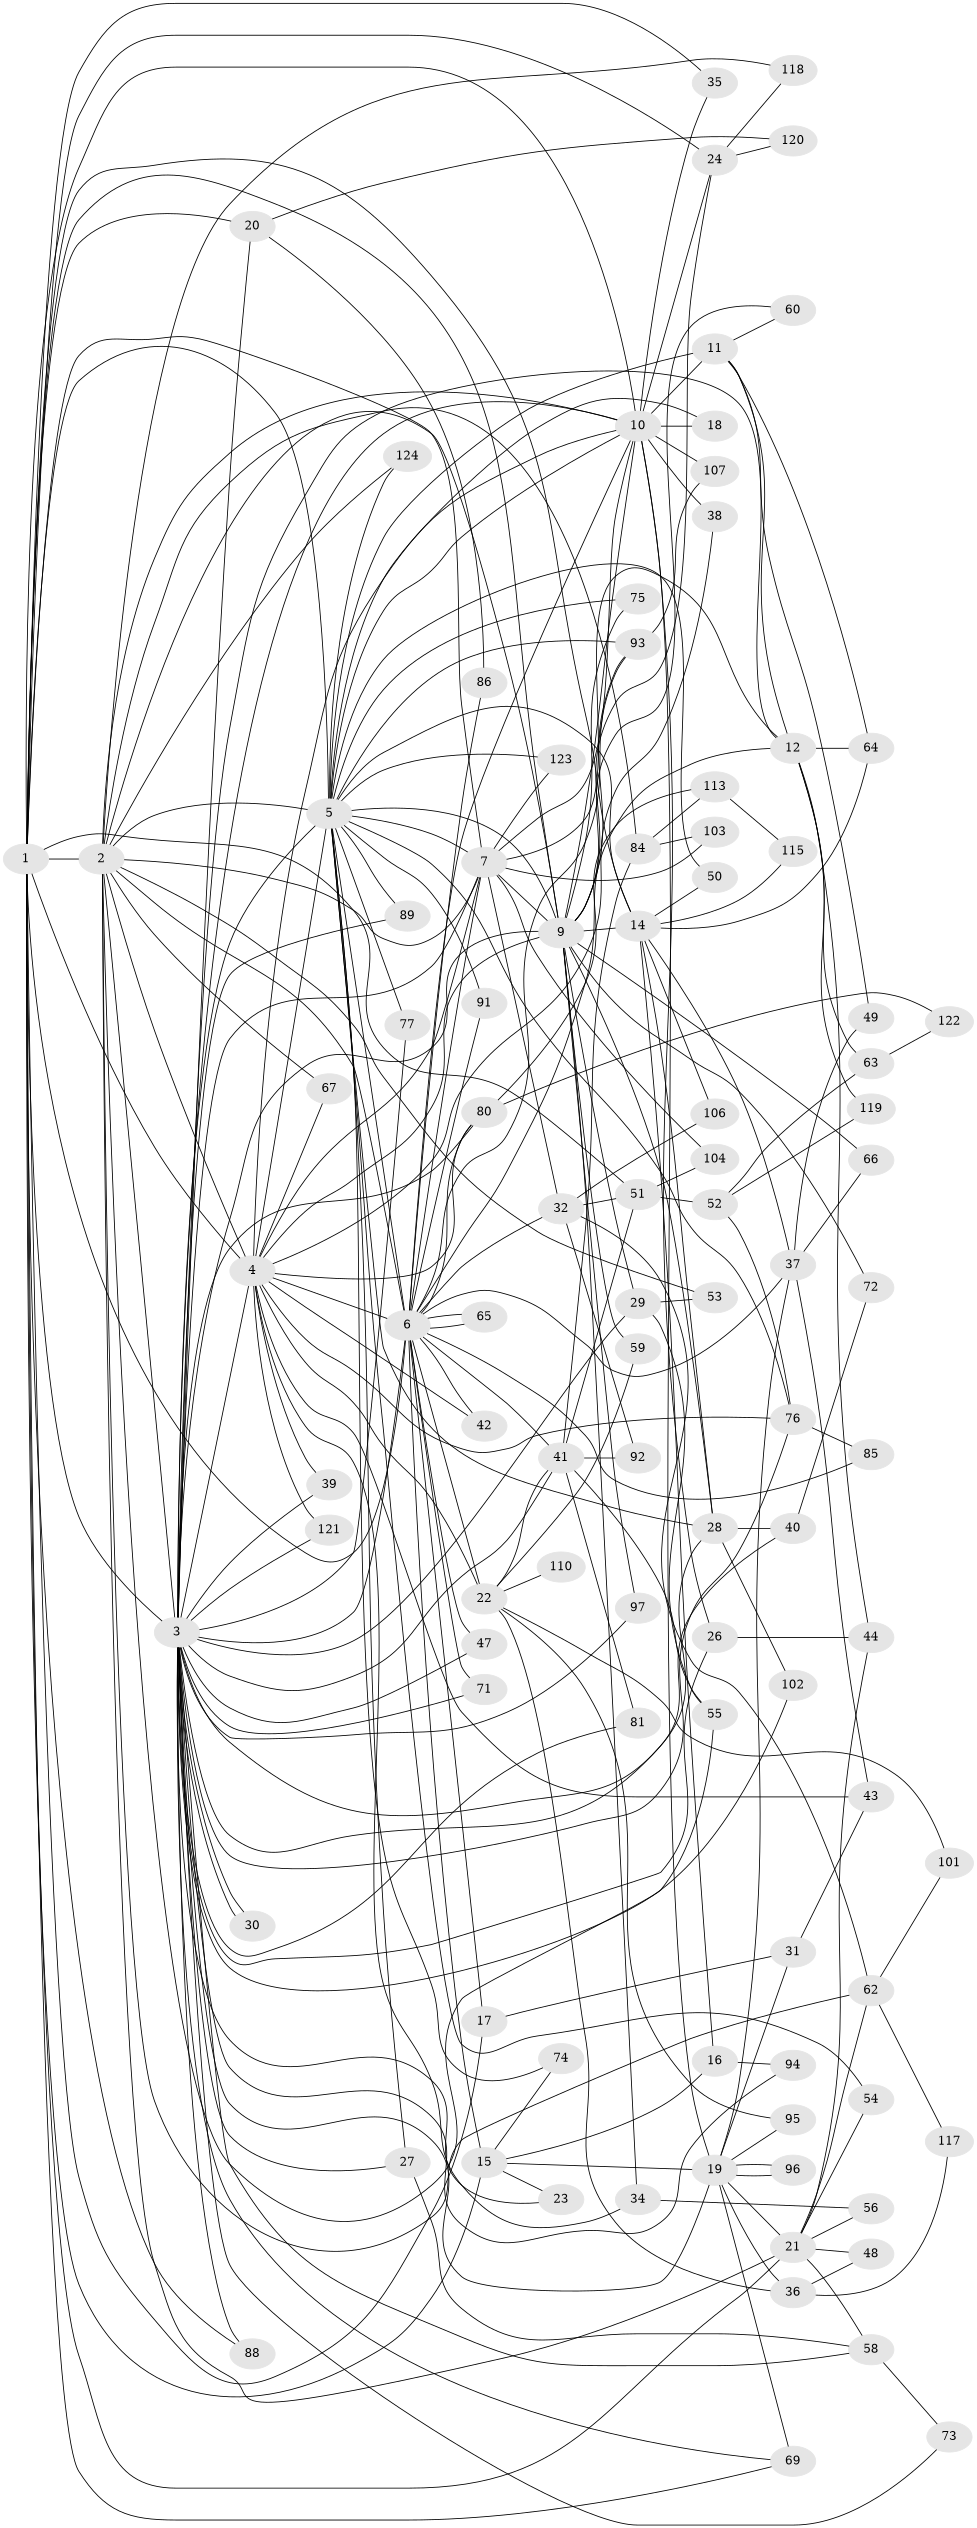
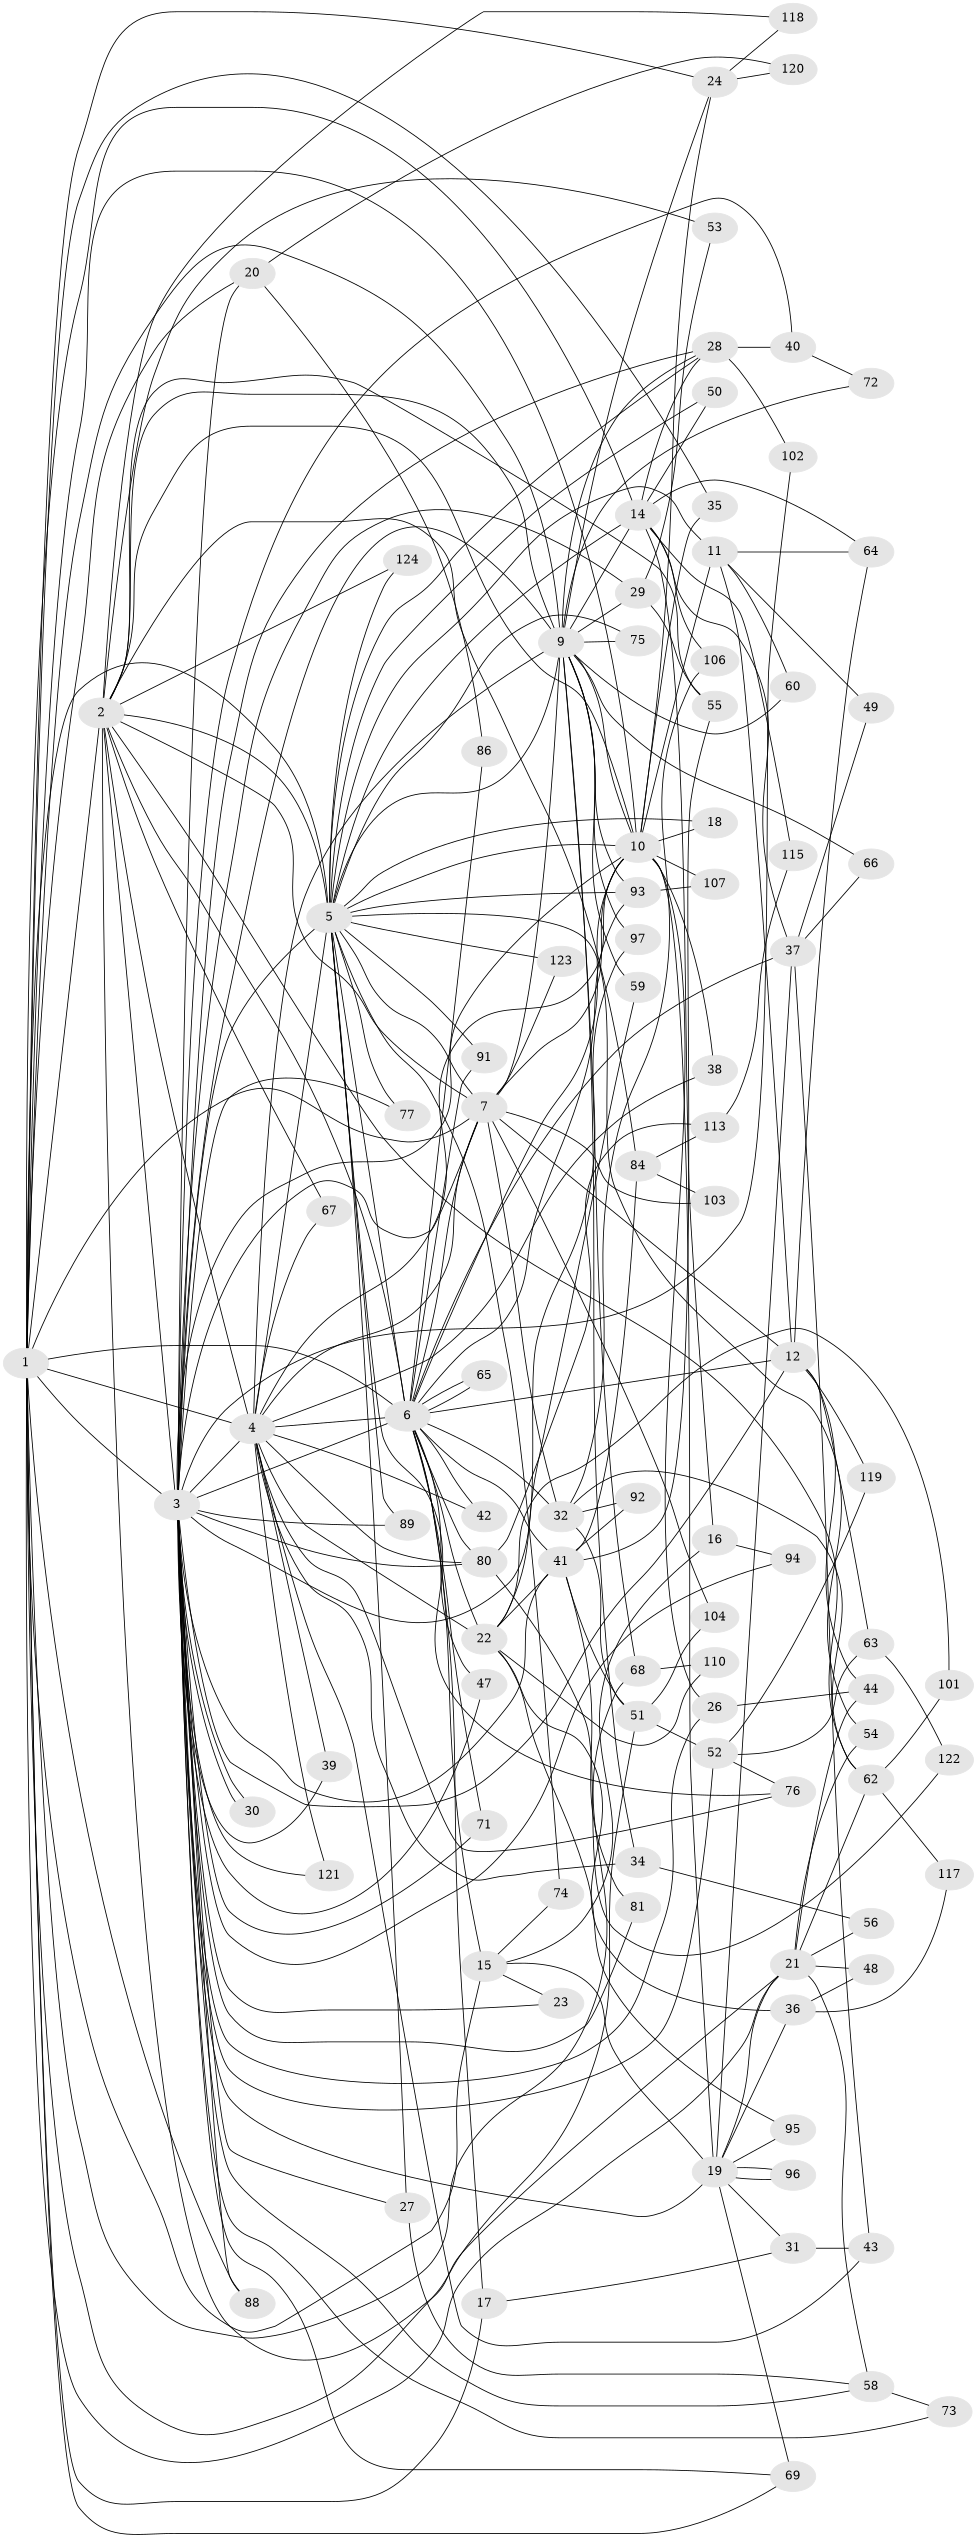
(871, 1455) -> none
none -> (638, 1671)
(535, 1836) -> (308, 2103)
